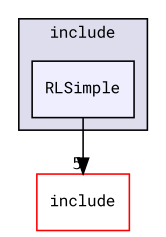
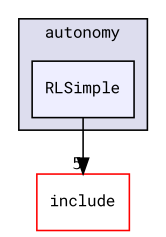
(83, 34) -> (83, 34)
